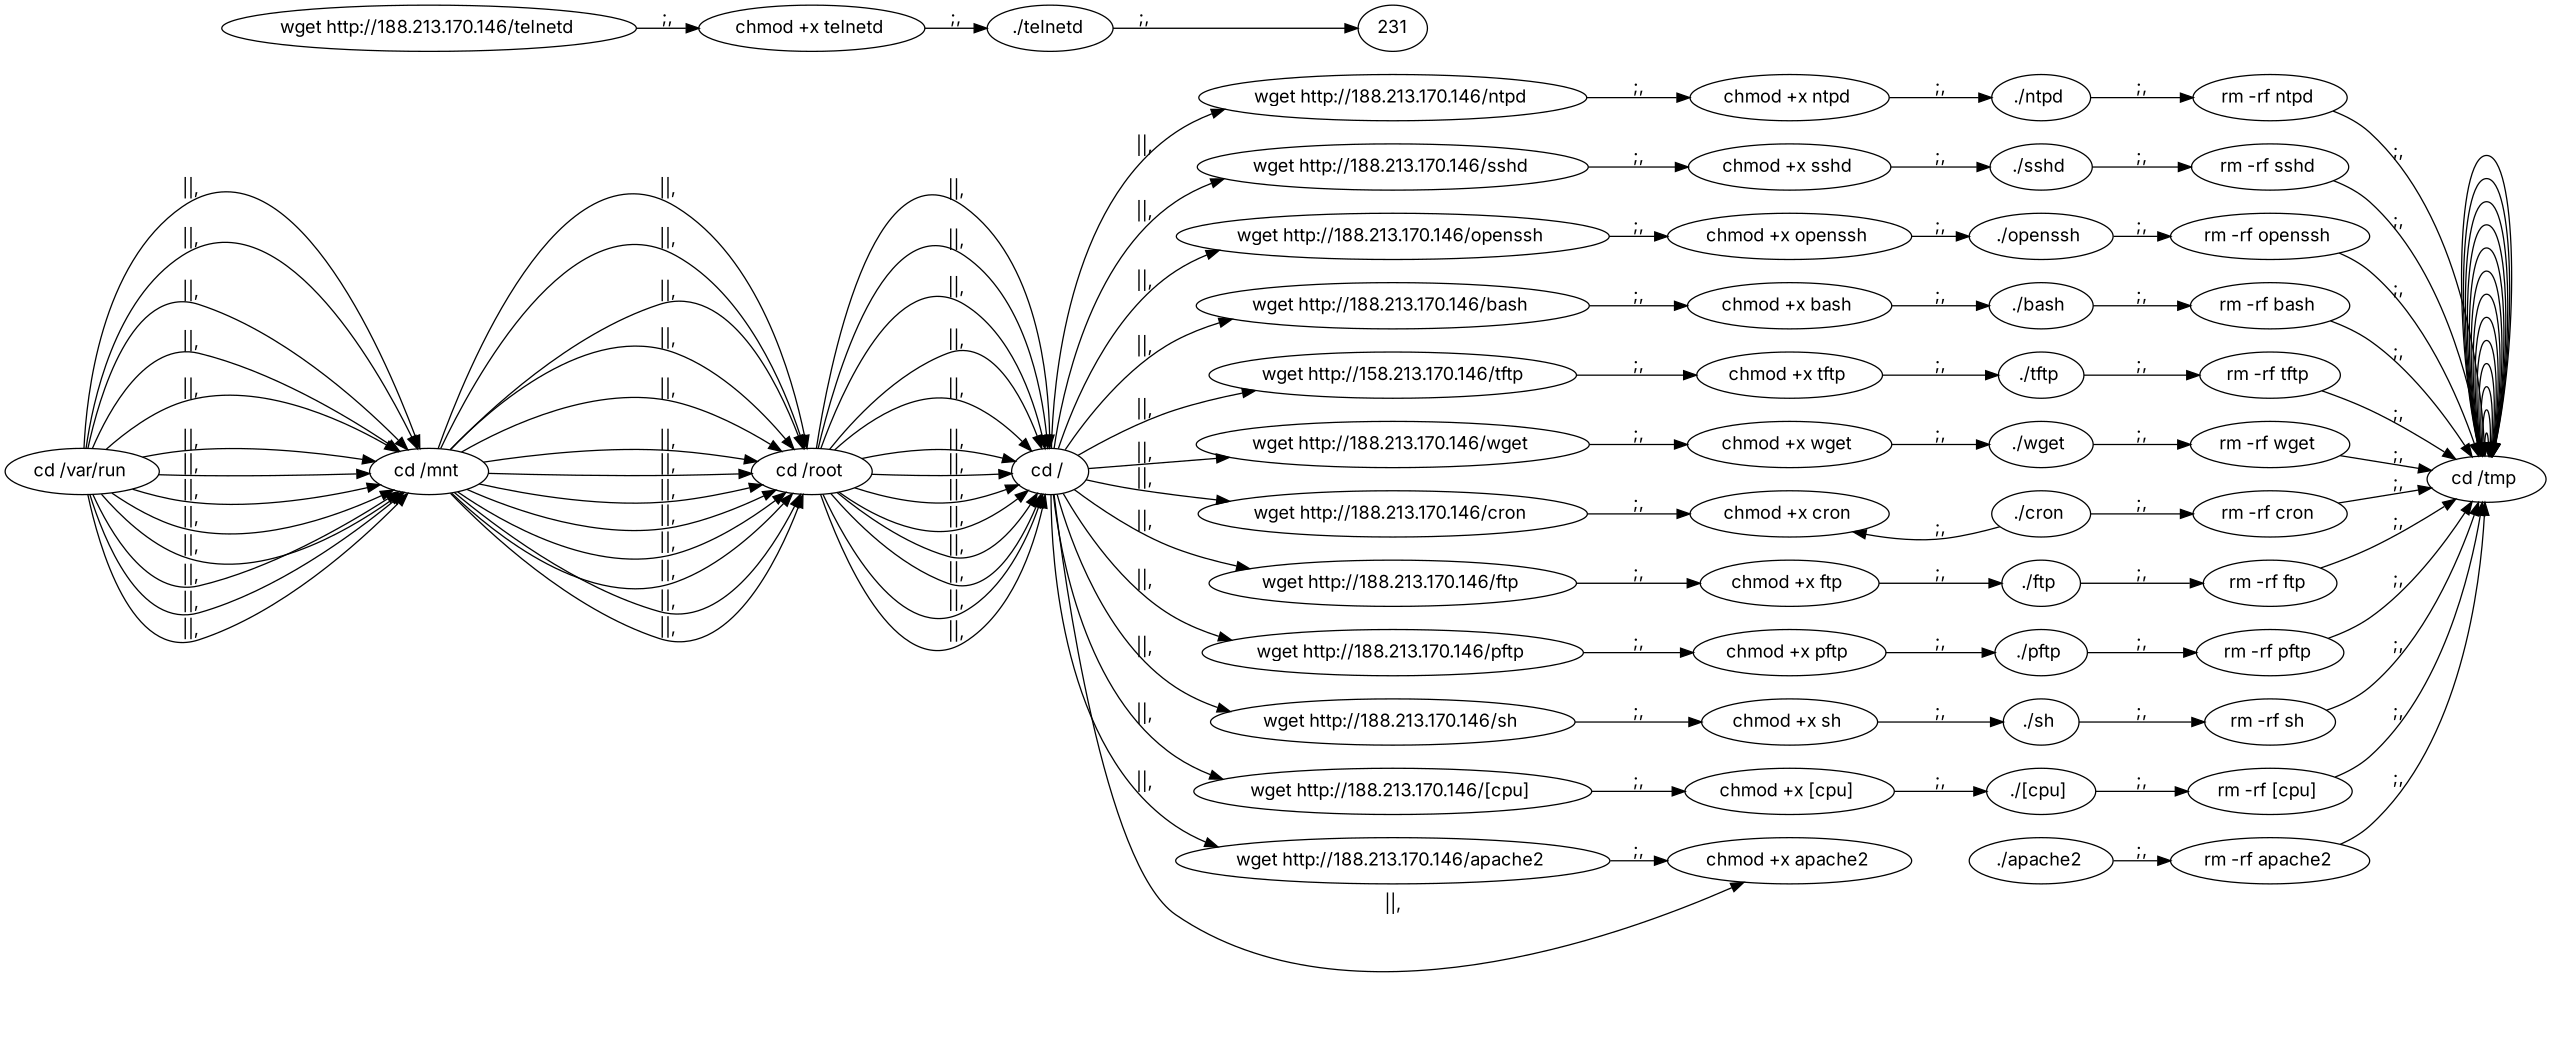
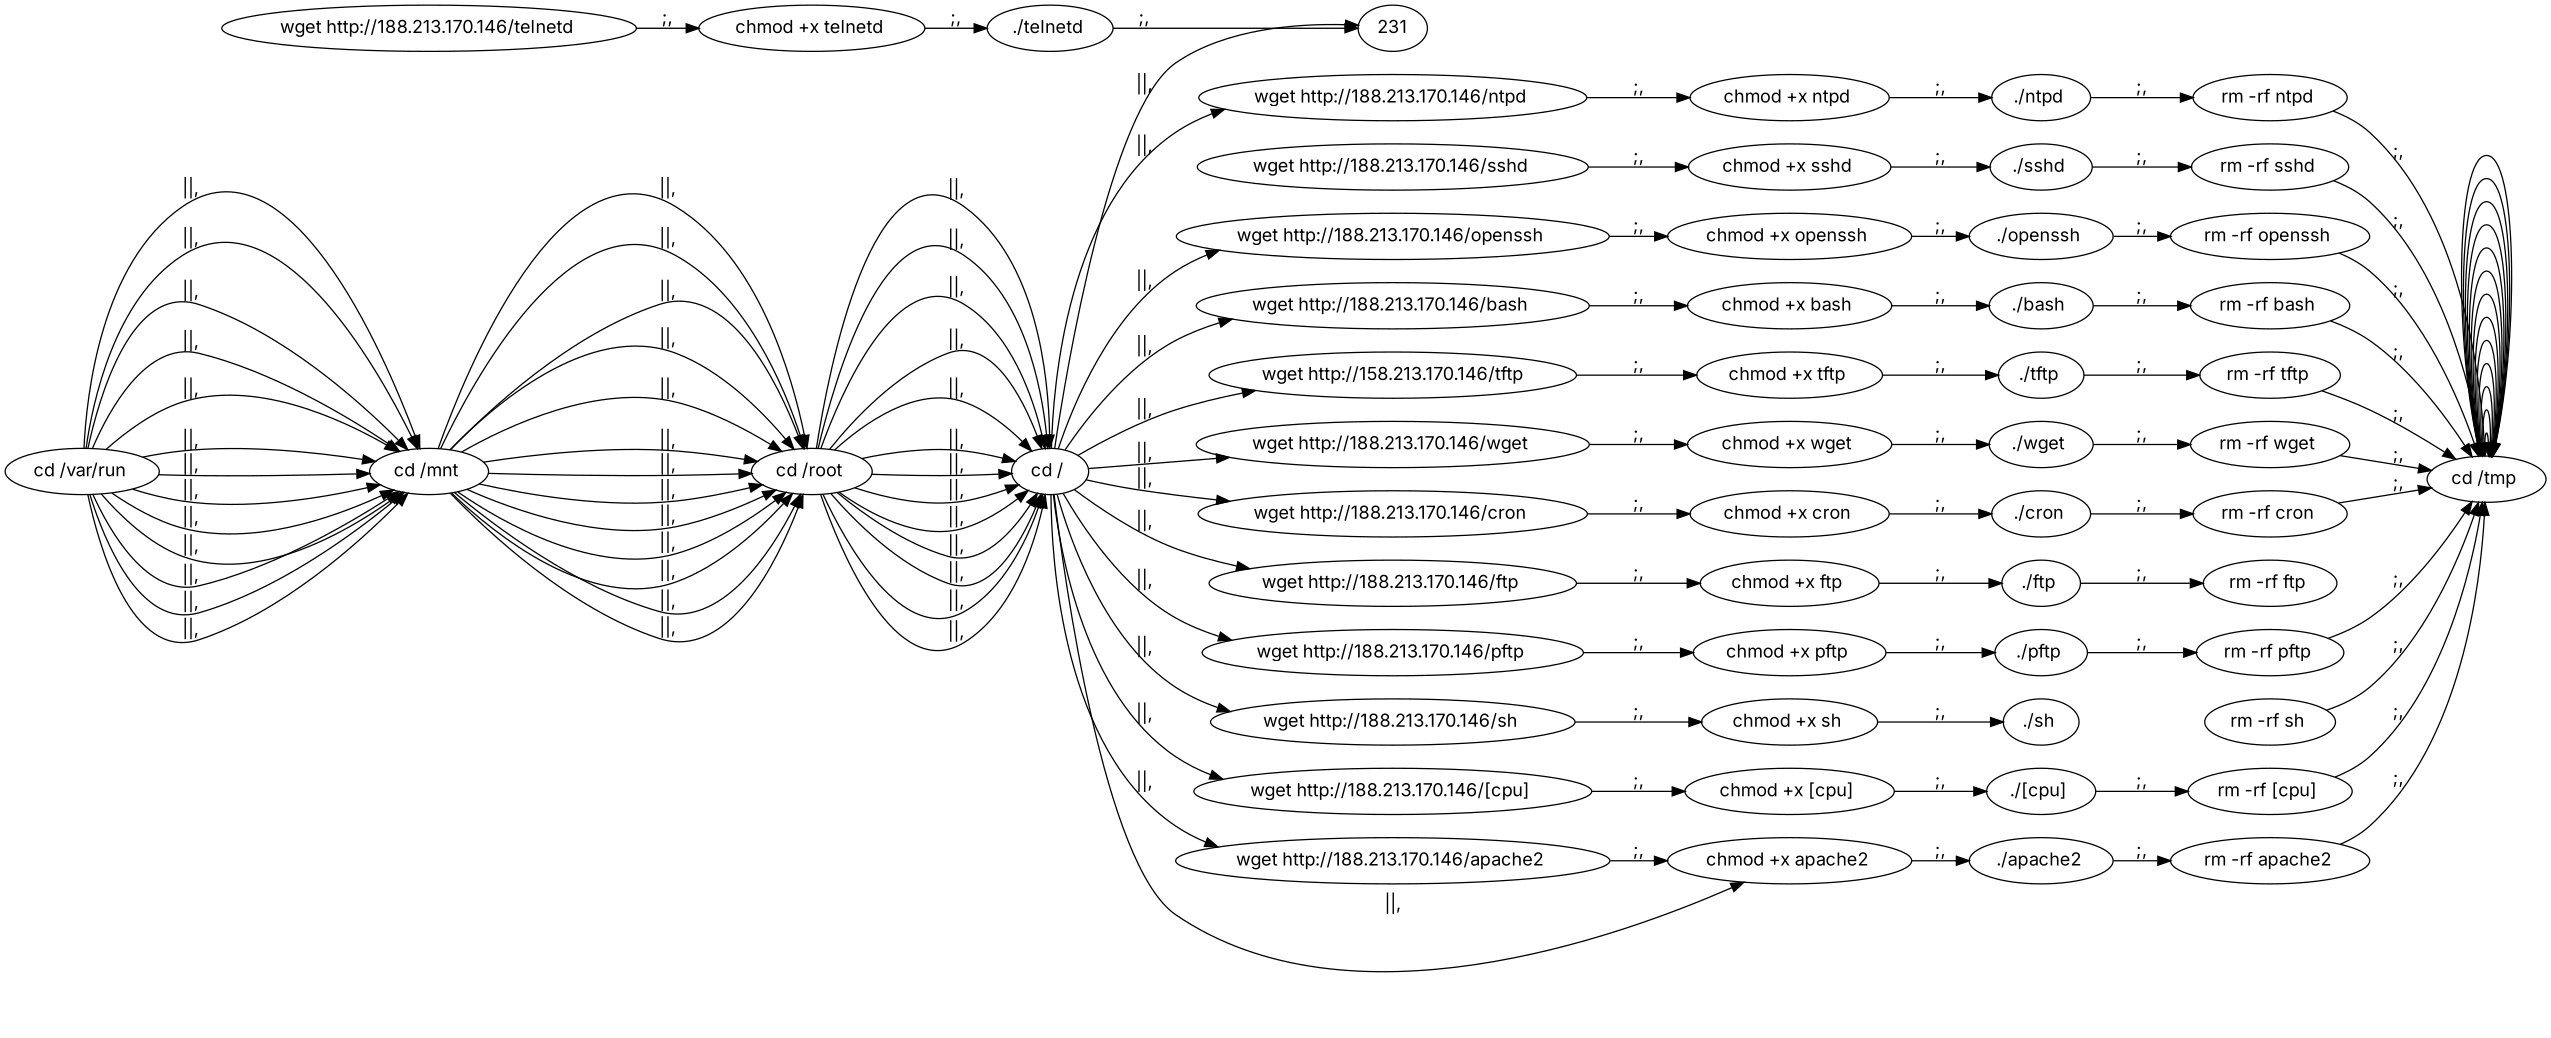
(1100, 294) -> (1119, 163)
(1933, 539) -> (1934, 514)
(2384, 541) -> none
(2135, 722) -> none
none -> (1934, 861)
